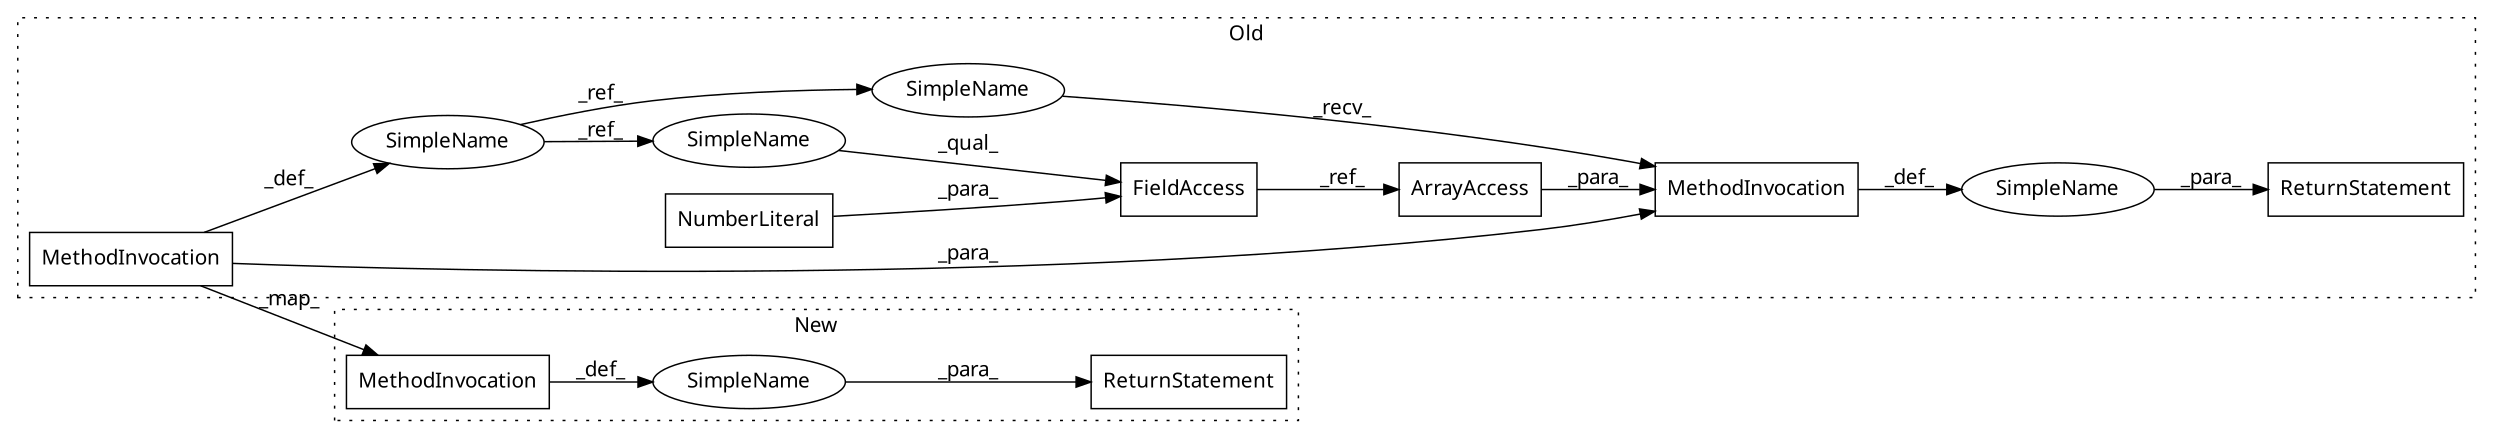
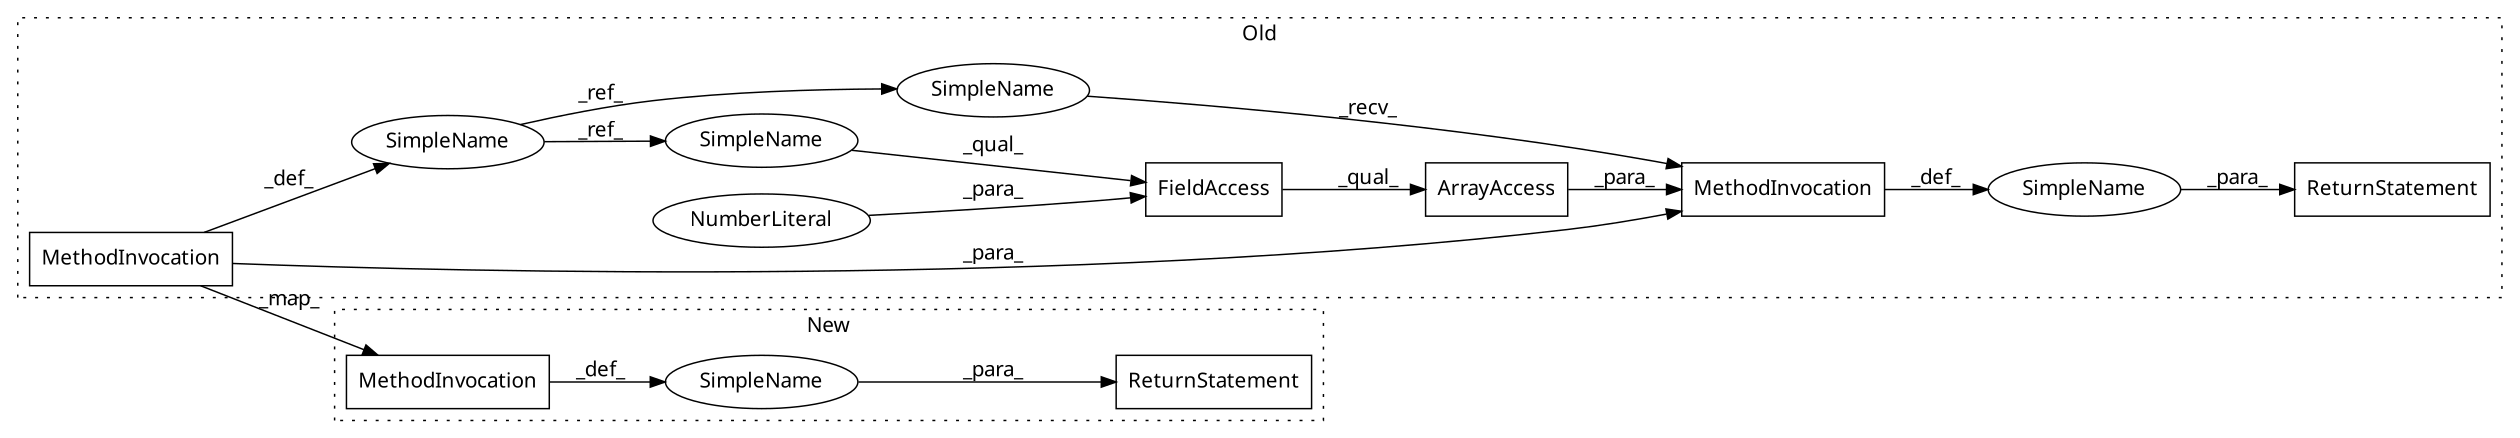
(1343, 178) -> (1369, 178)
(749, 221) -> (762, 221)
